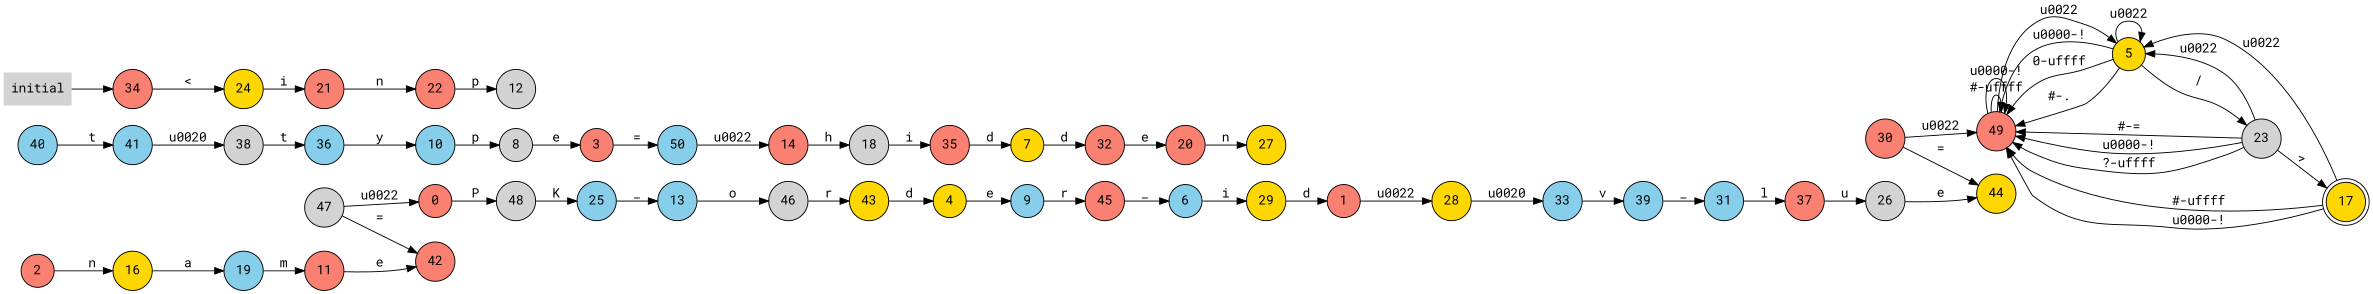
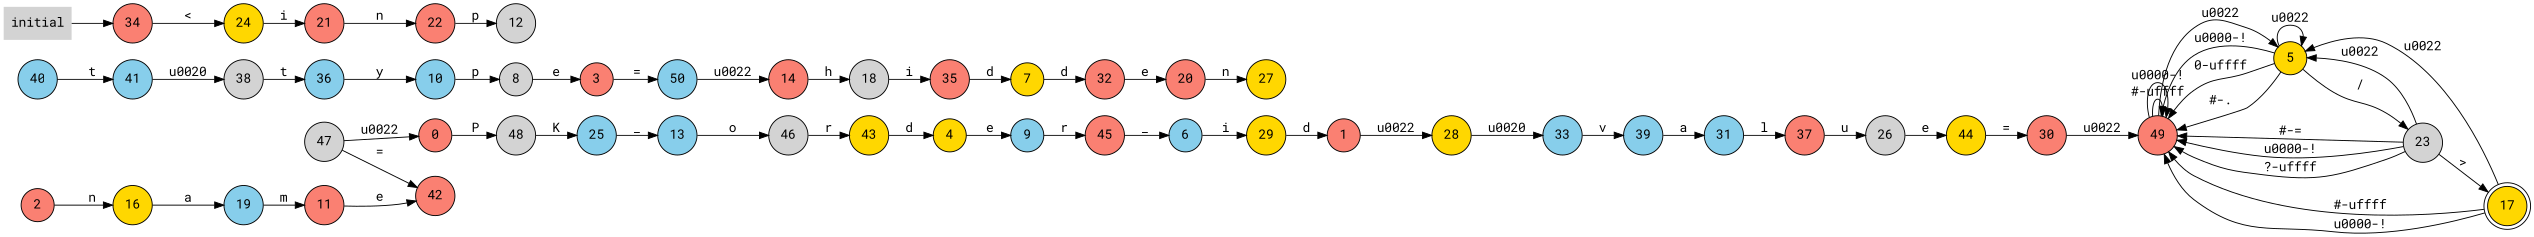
(1937, 164) -> (2002, 135)
(1684, 194) -> (1684, 128)
